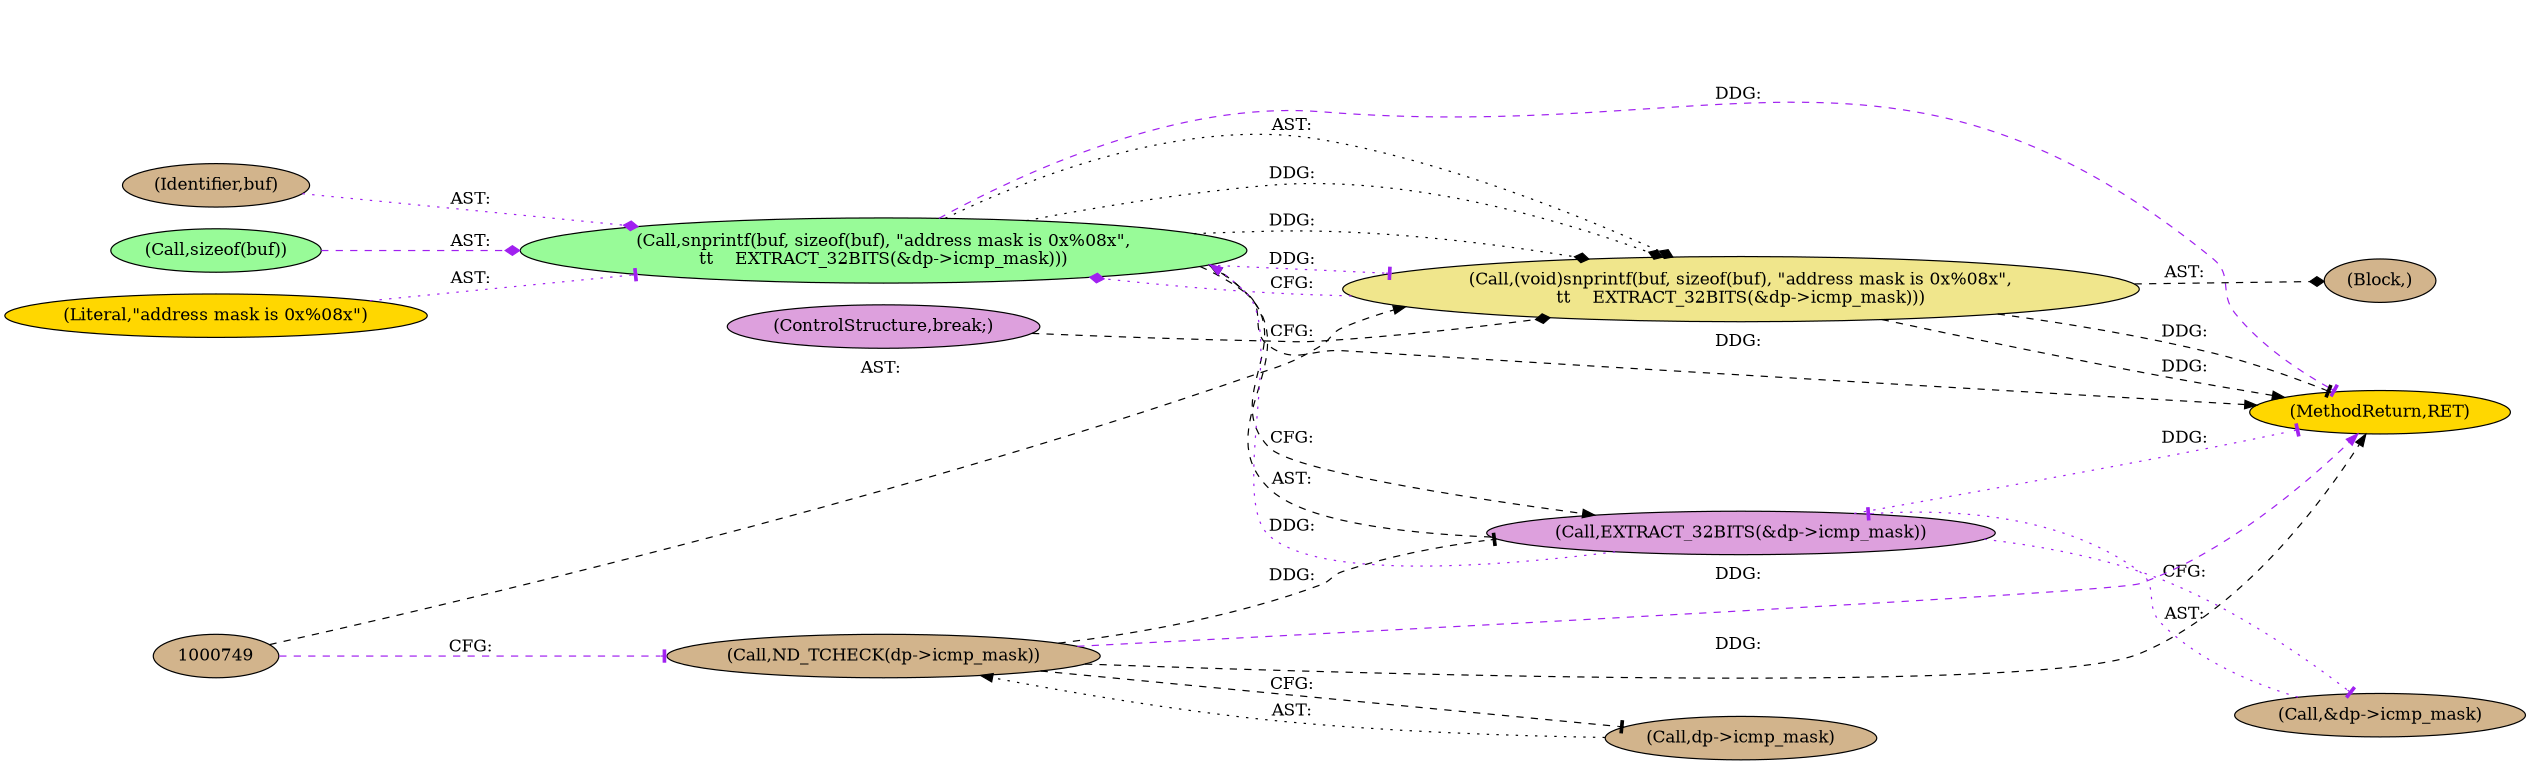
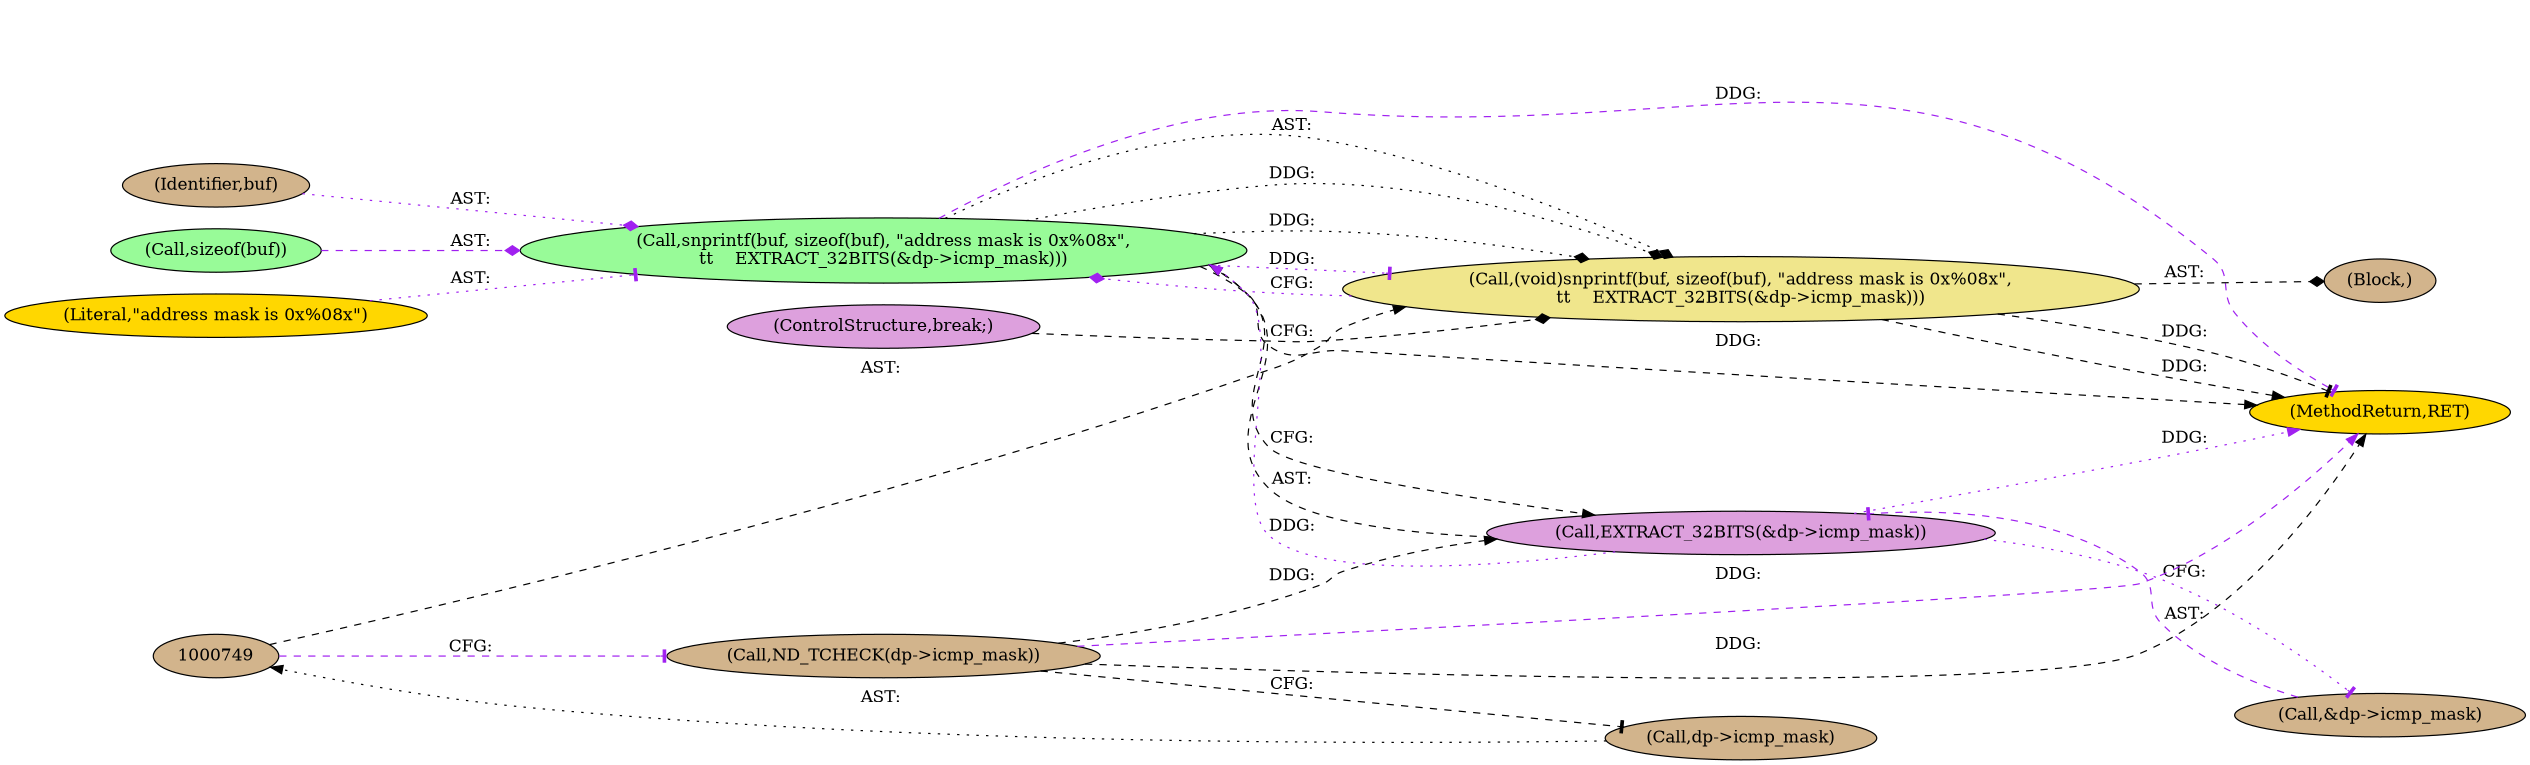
(2071, 474) -> (2071, 474)
(2113, 554) -> (2113, 554)
(1274, 600) -> (1274, 600)
(1297, 723) -> (943, 734)
